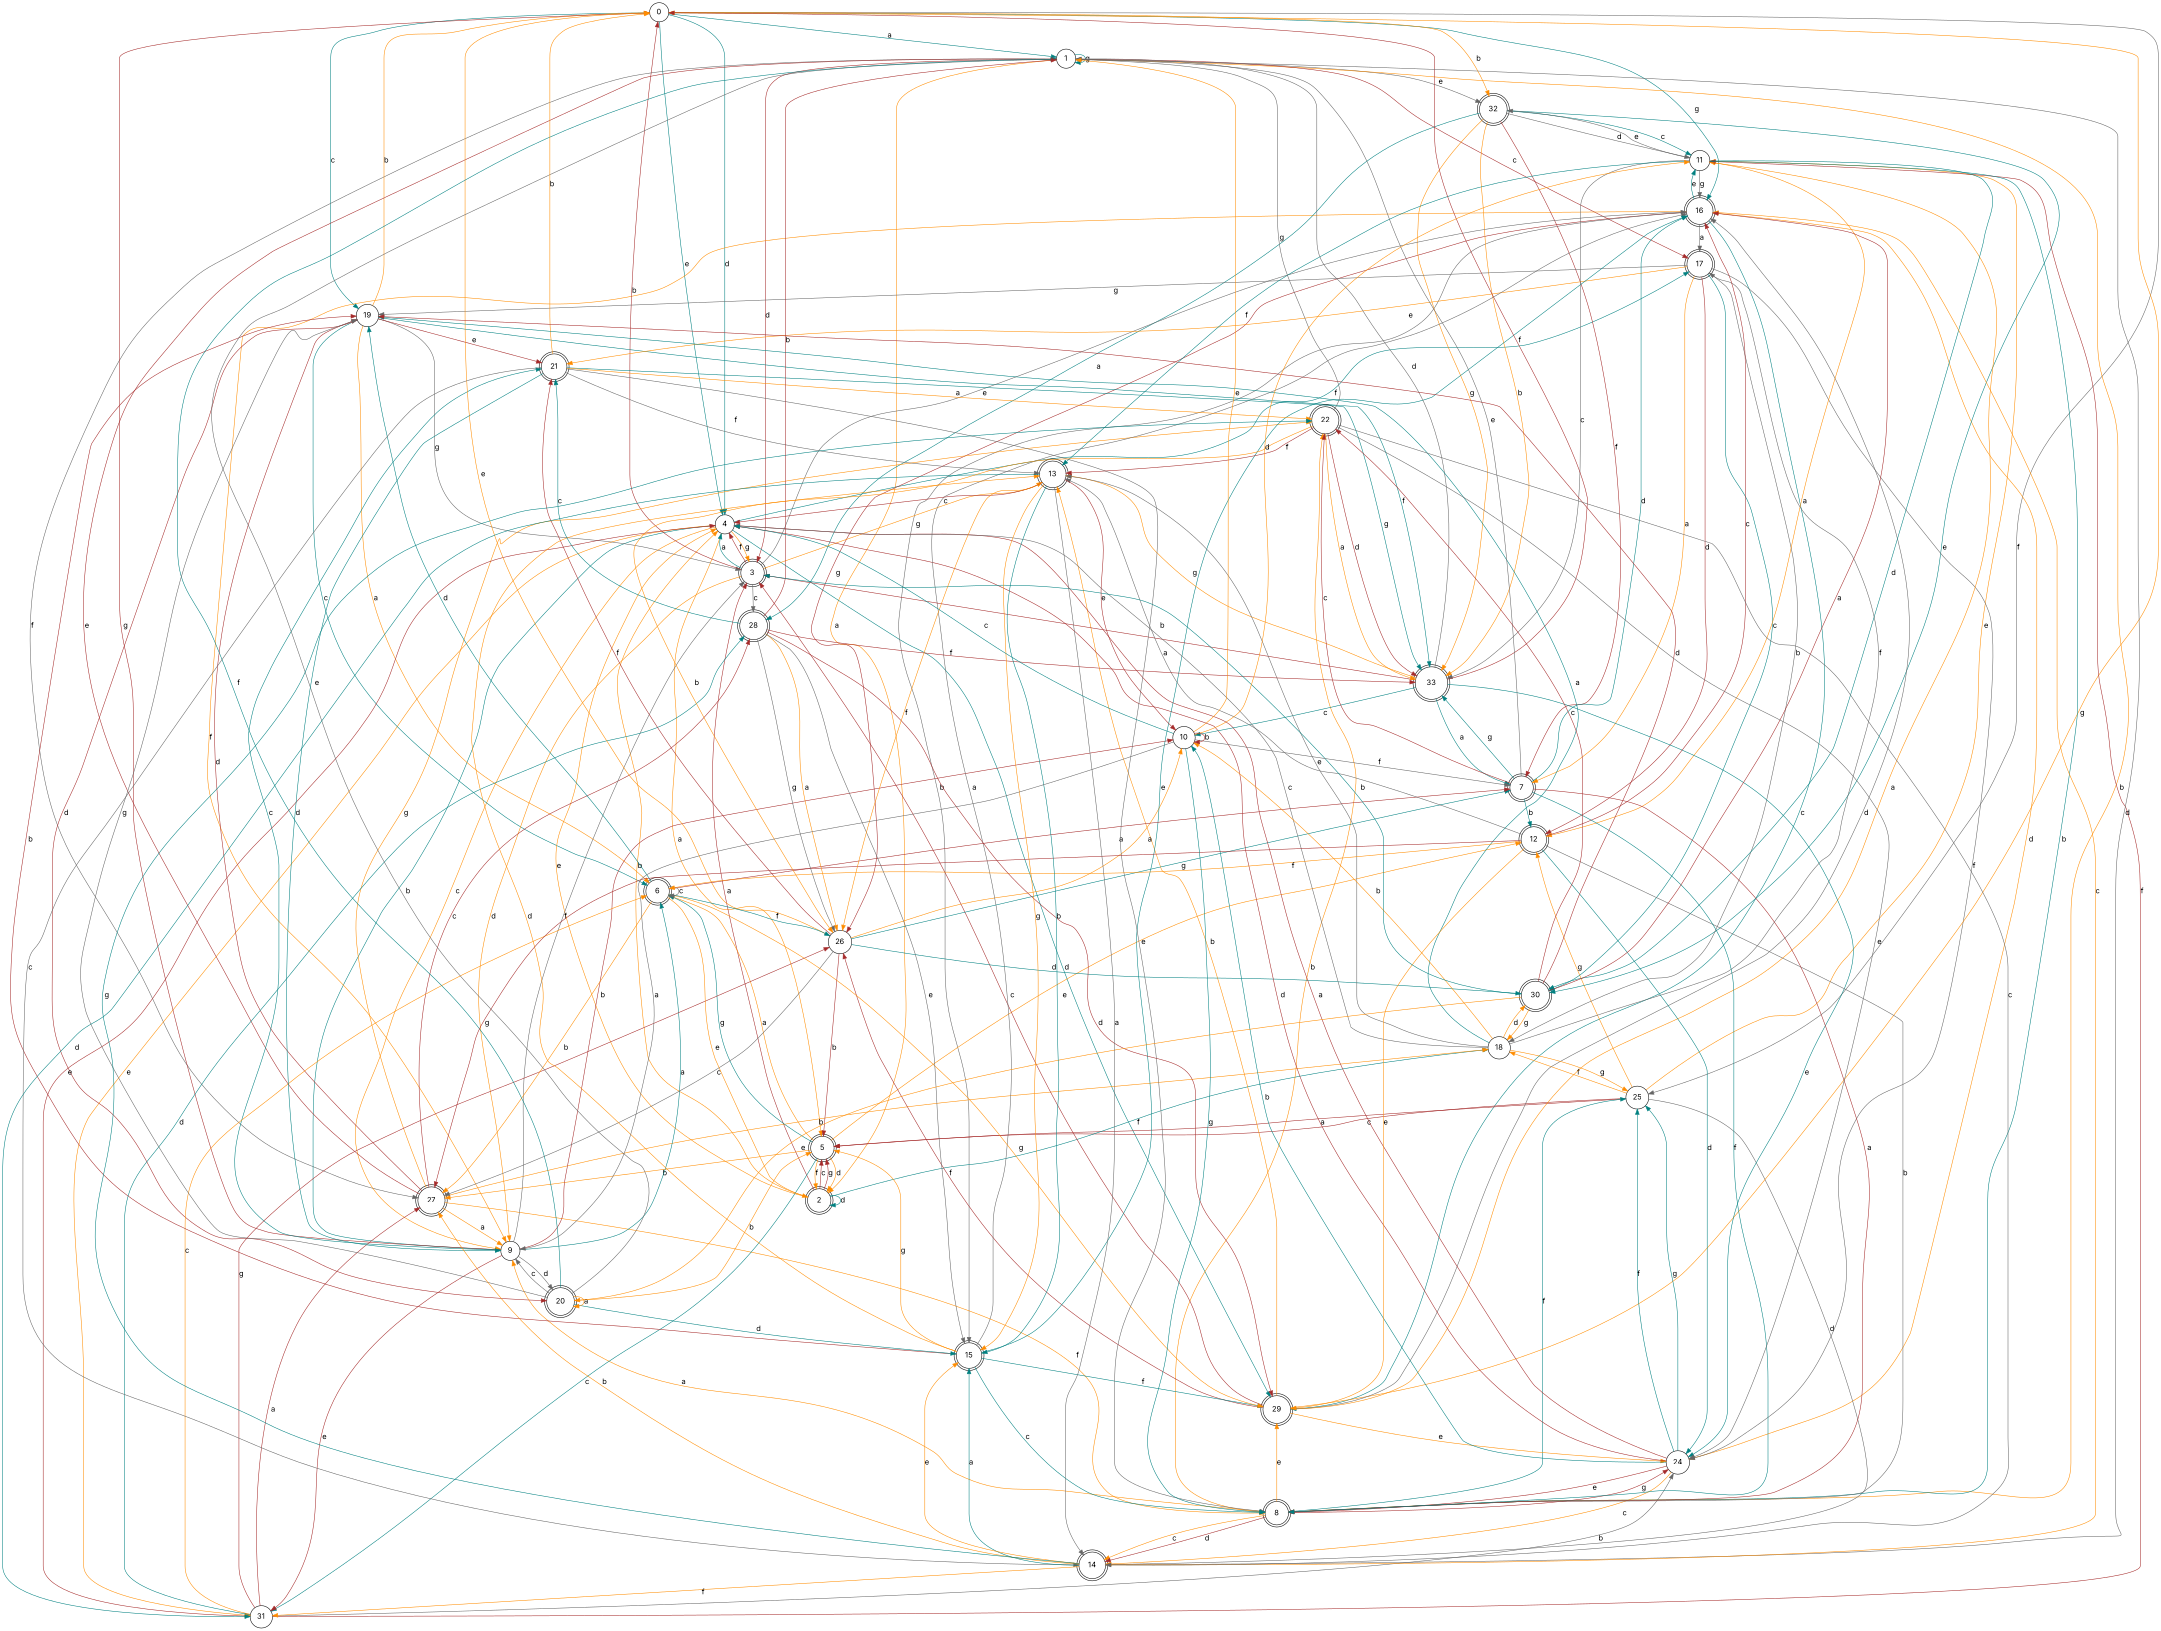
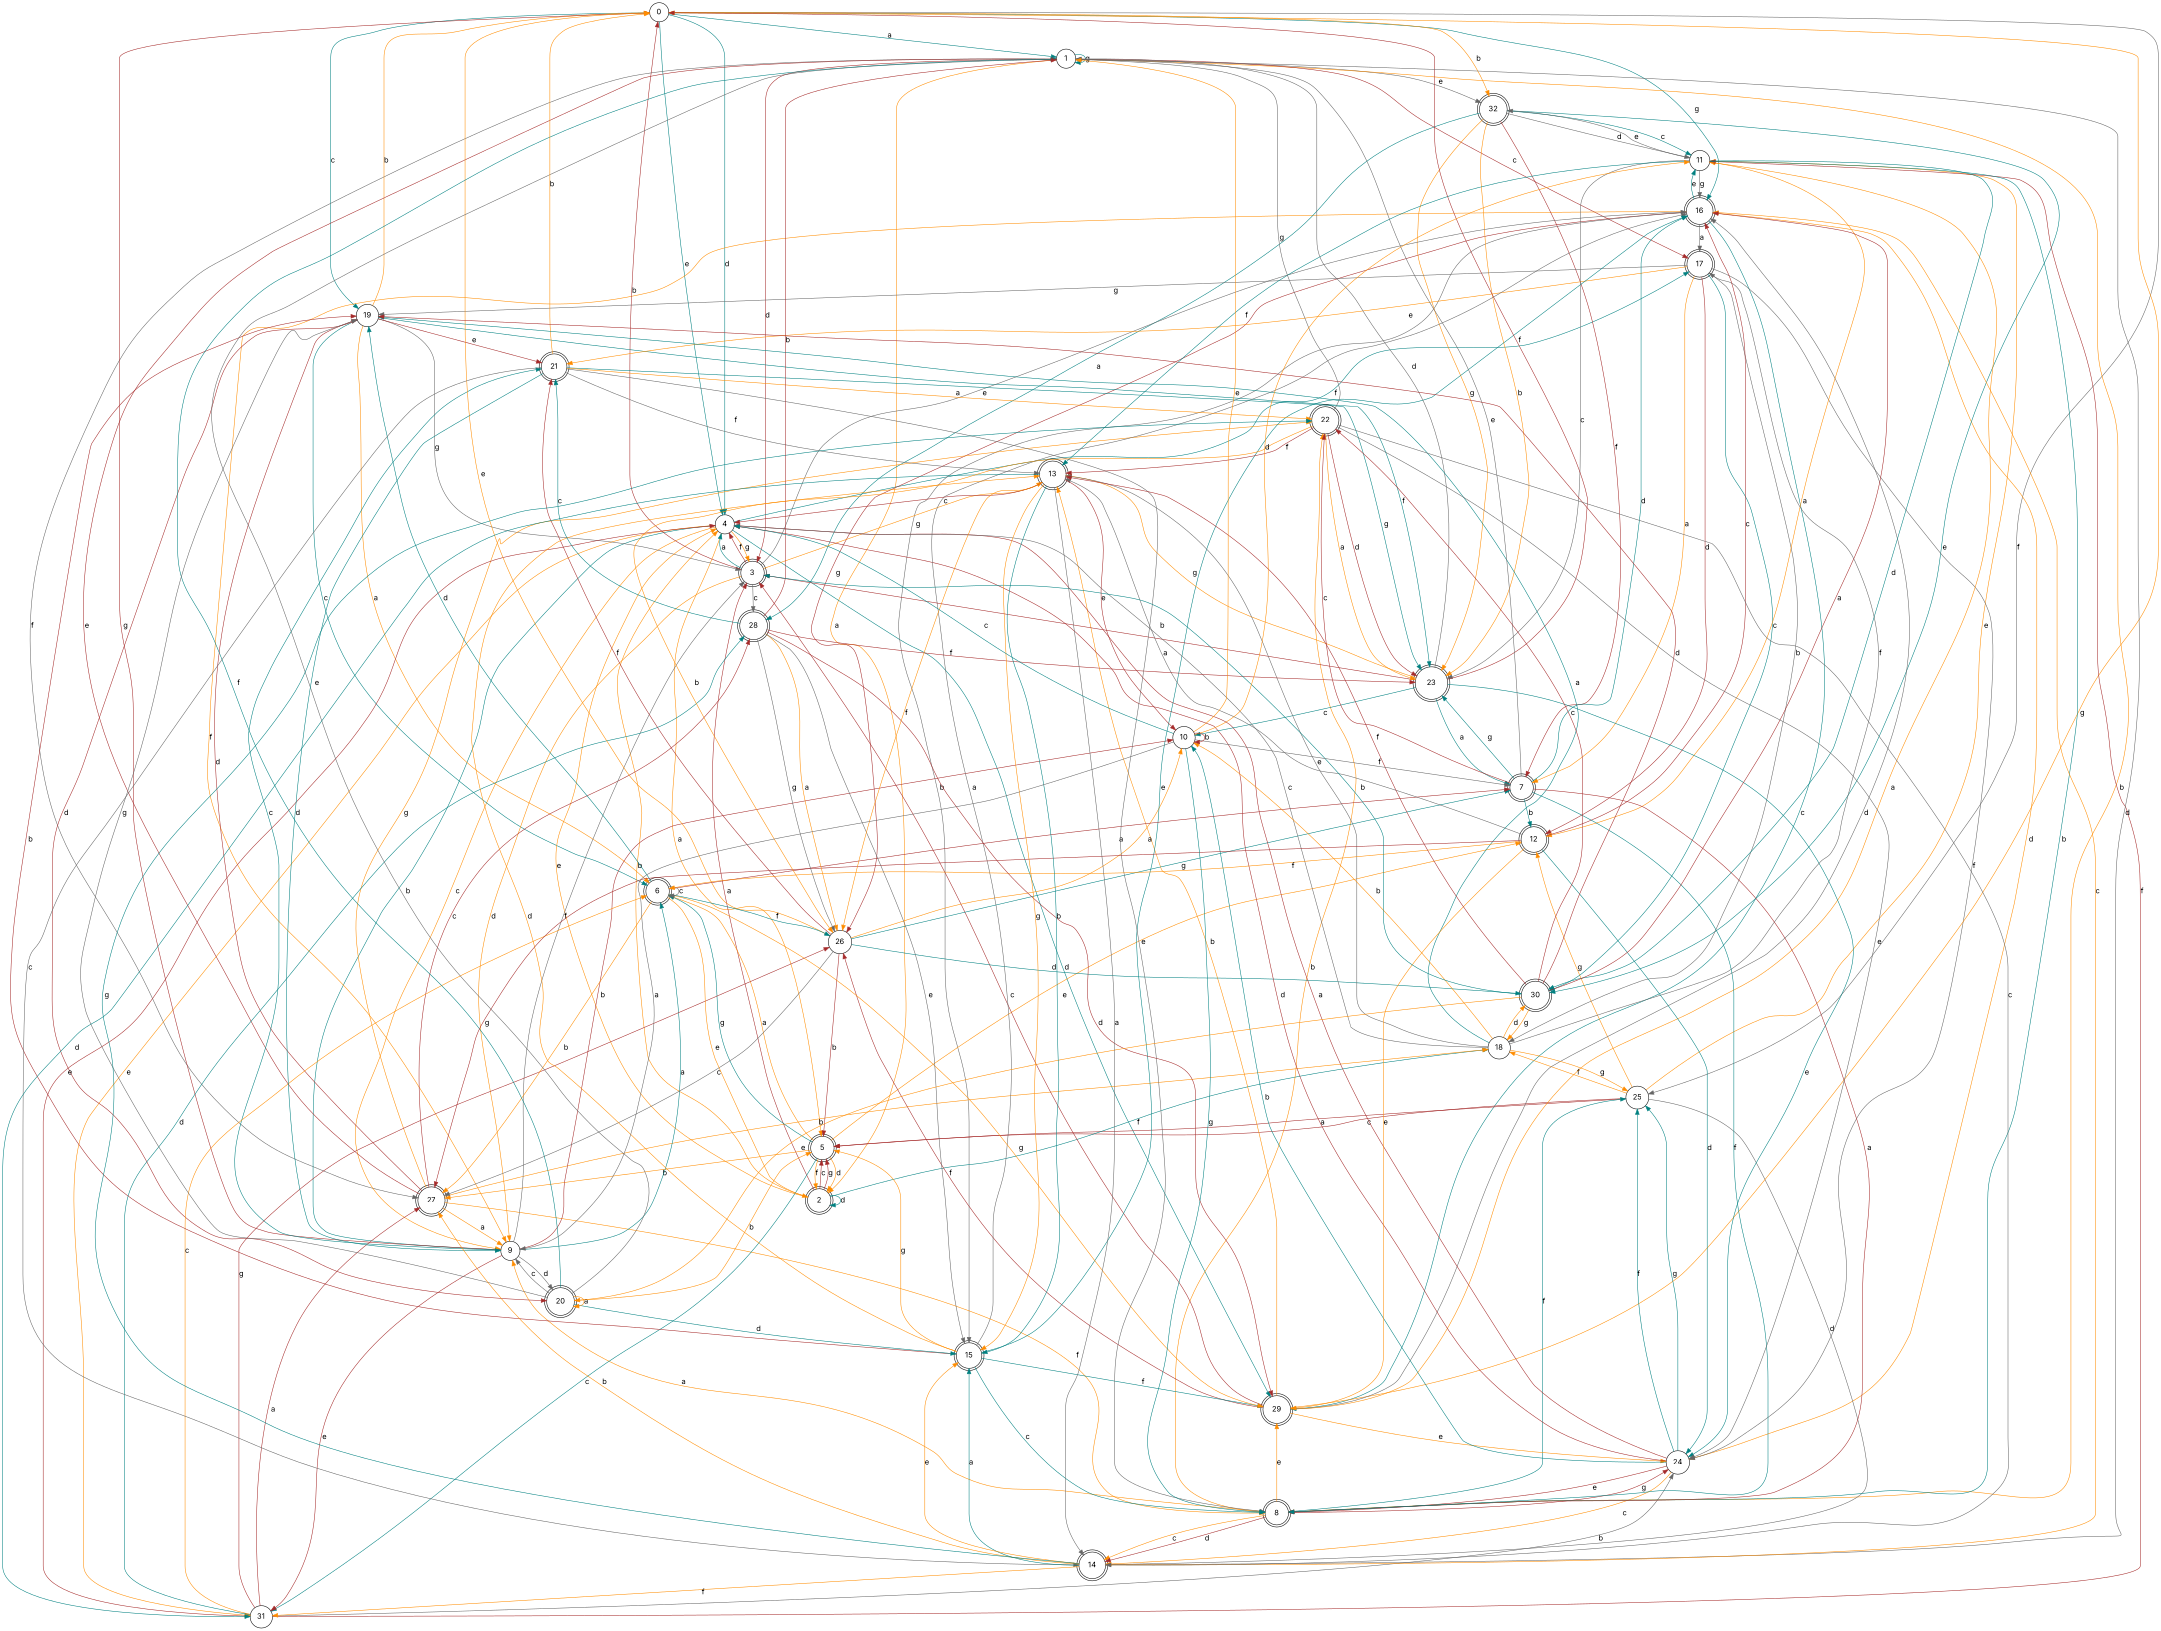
(1431, 683) -> (1431, 683)
none -> (1352, 695)
(1903, 1313) -> none
